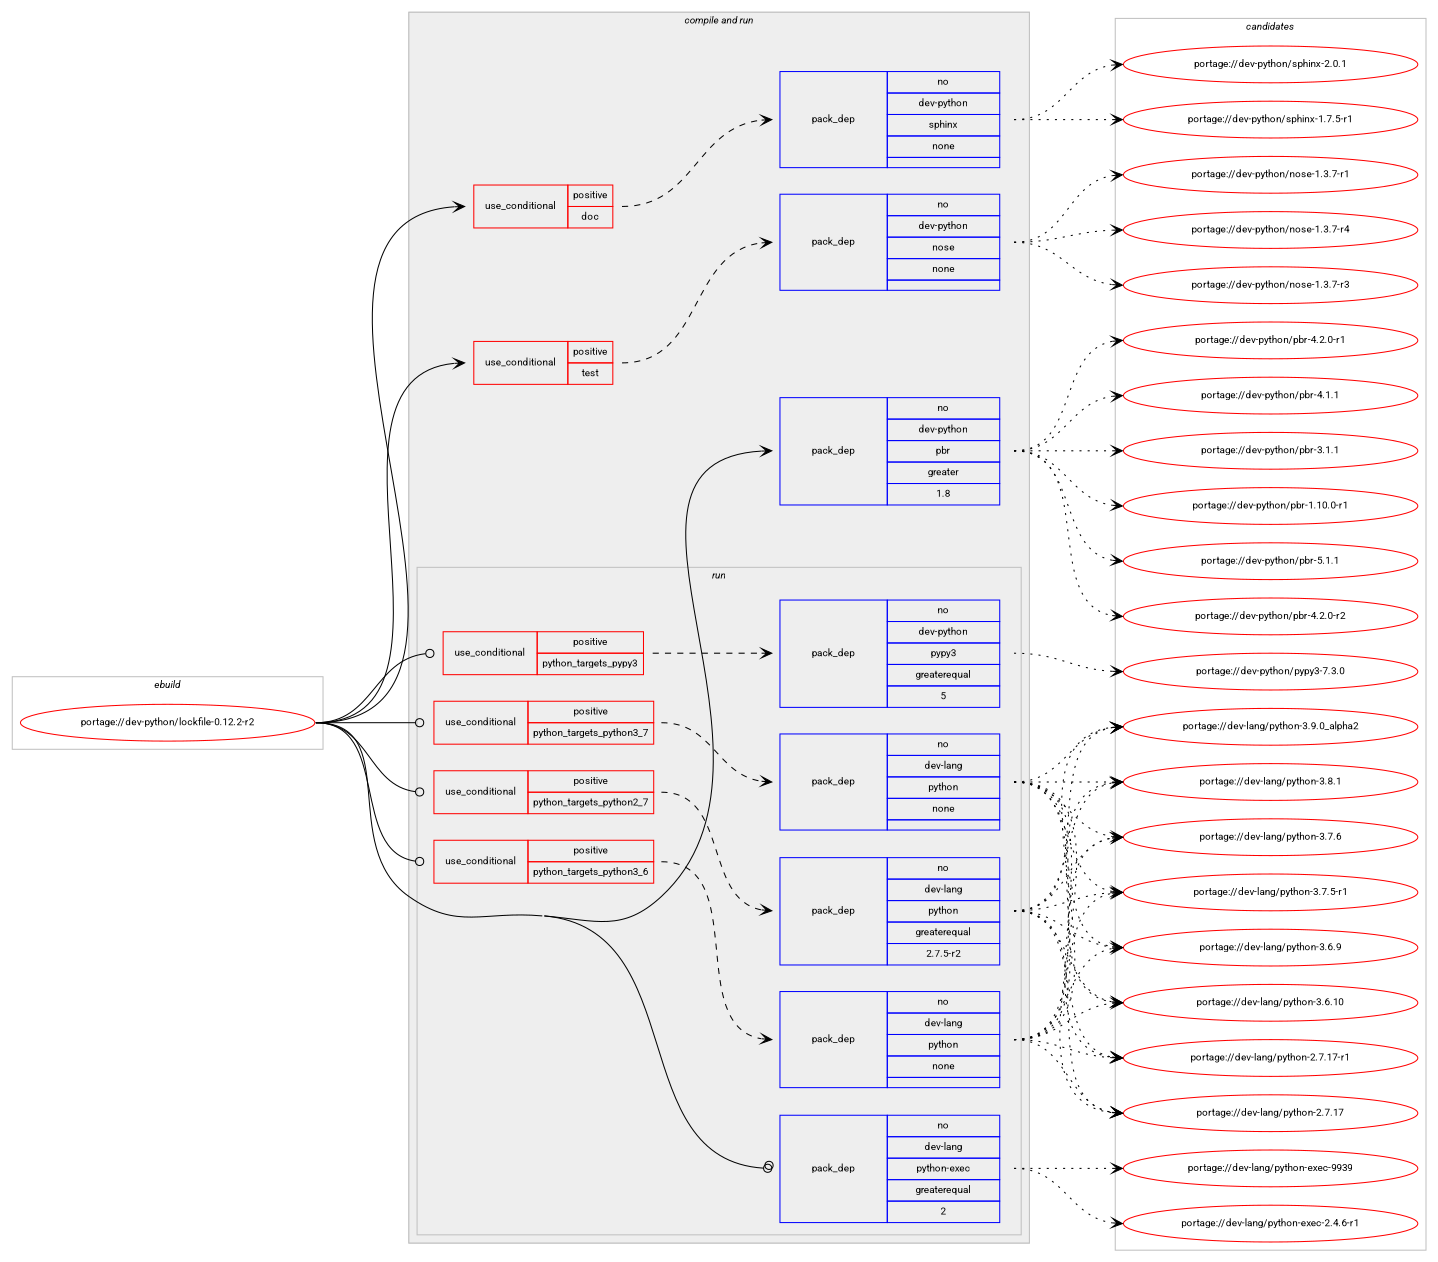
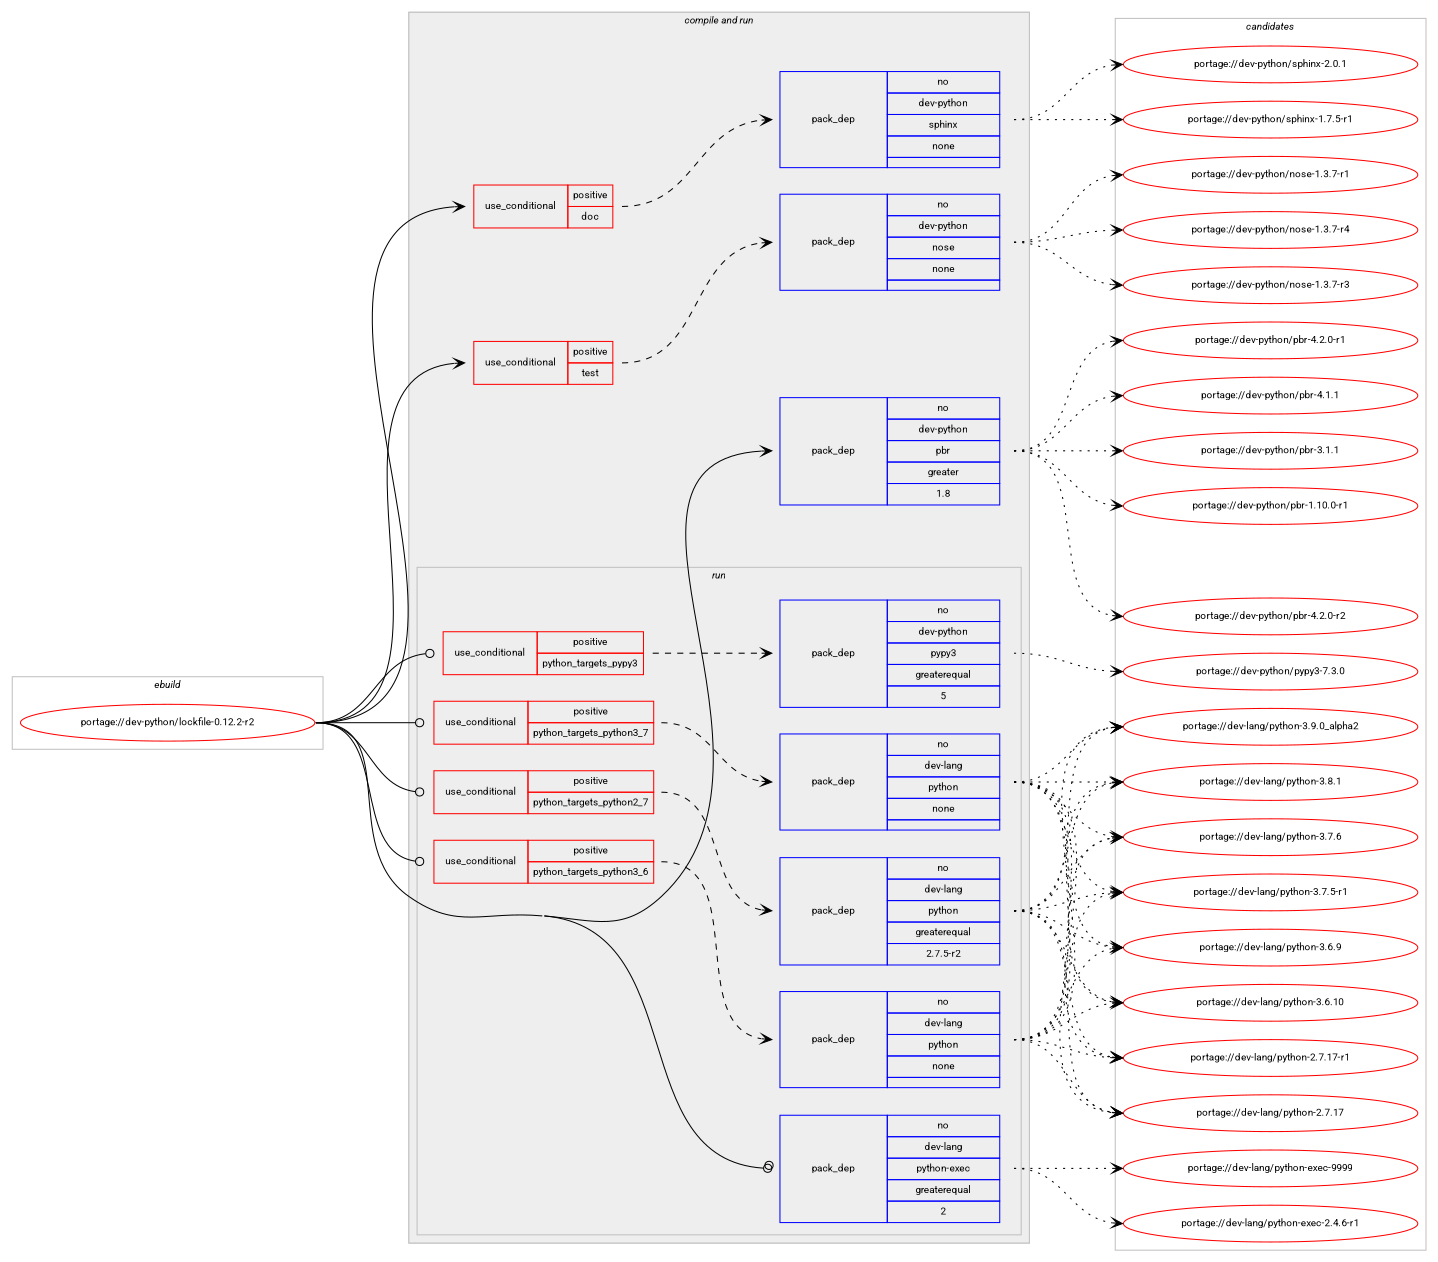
(1271, 561) -> none
(1271, 1168) -> (1271, 1168)
